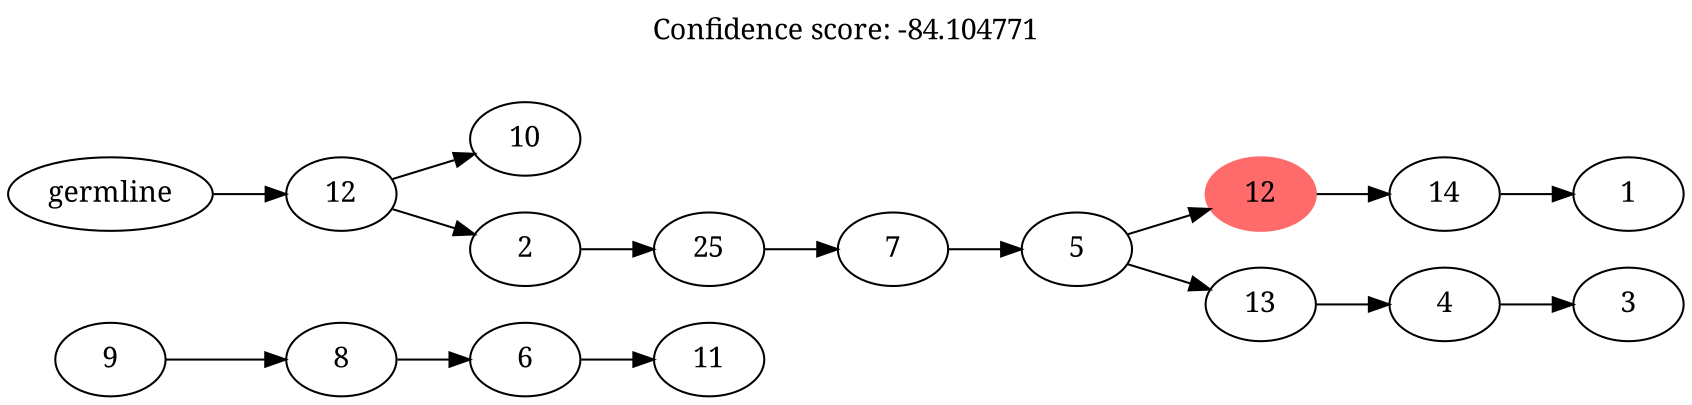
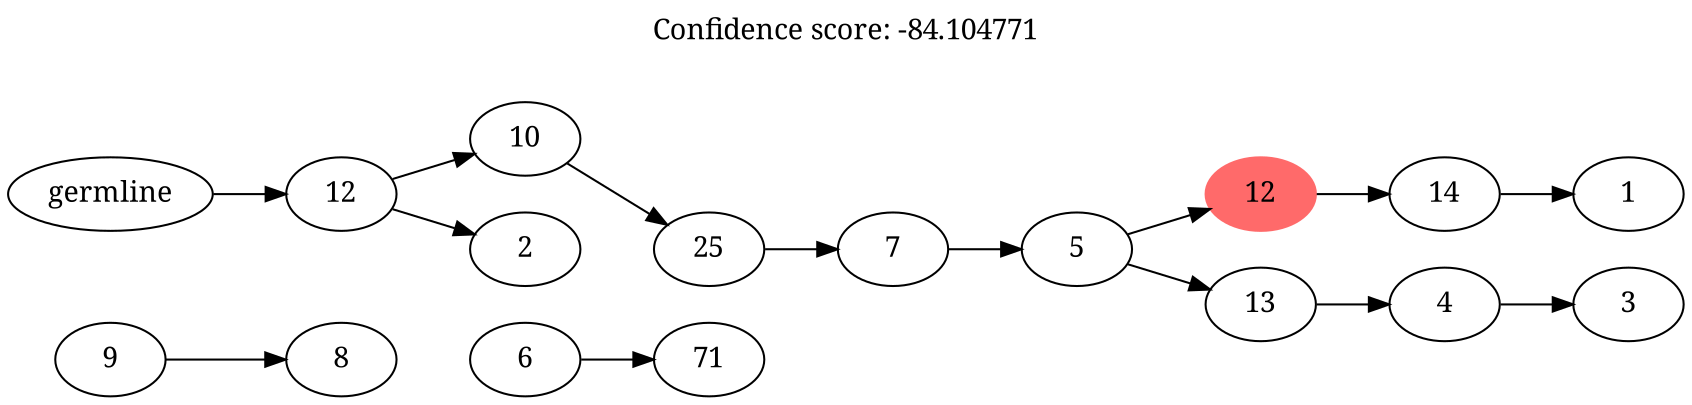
(607, 249) -> (608, 189)
(423, 360) -> none
(709, 360) -> (709, 360)
